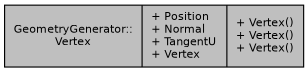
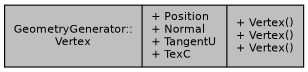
(176, 54) -> (171, 54)
